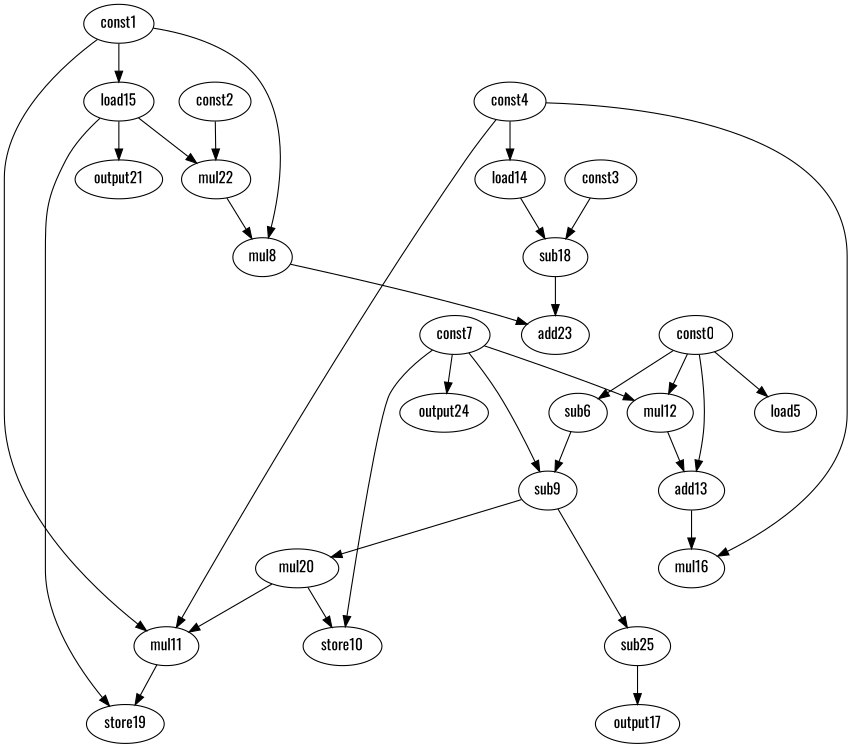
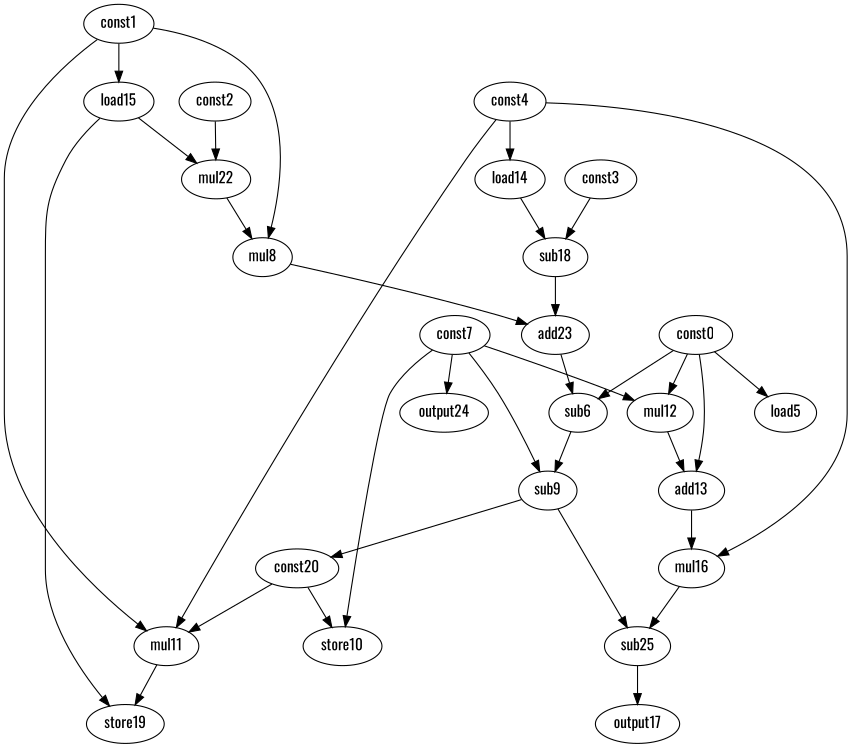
(119, 179) -> none
none -> (565, 367)
(297, 568) -> (297, 568)
none -> (668, 603)
